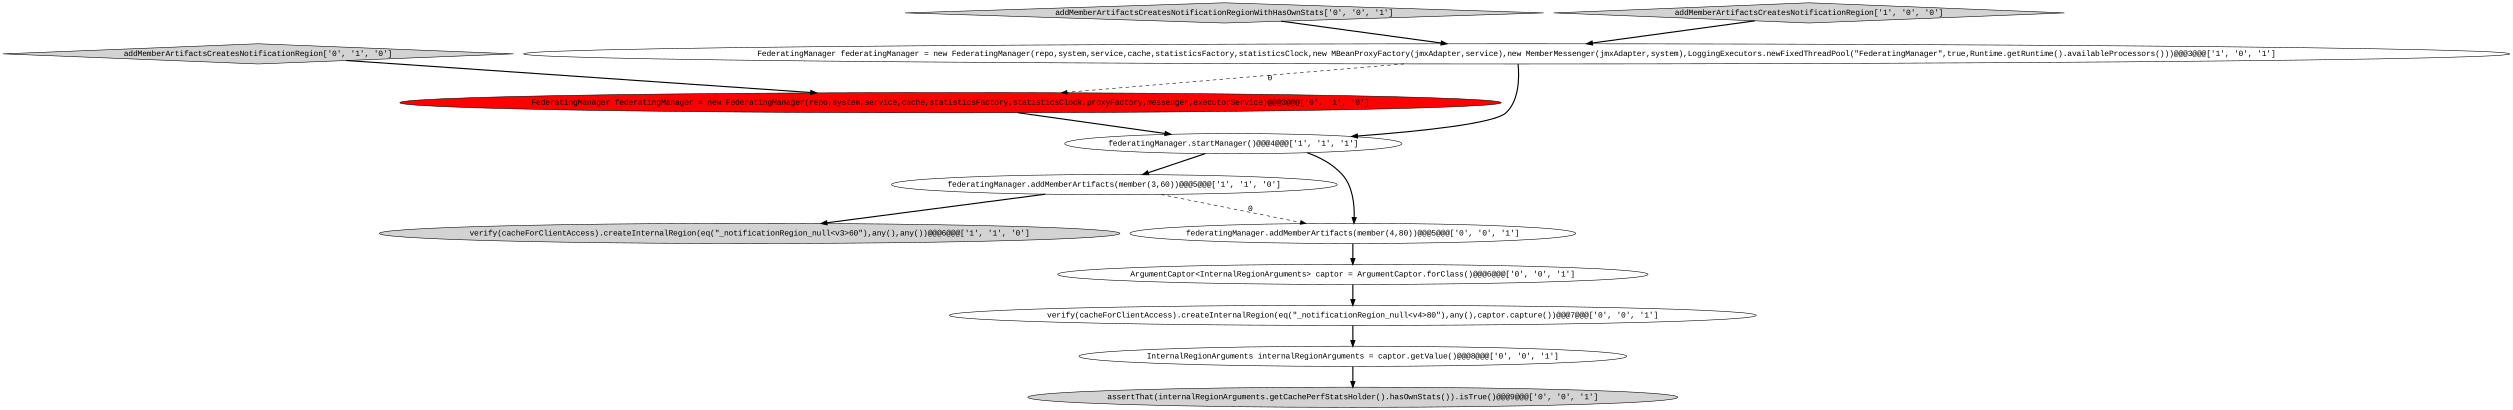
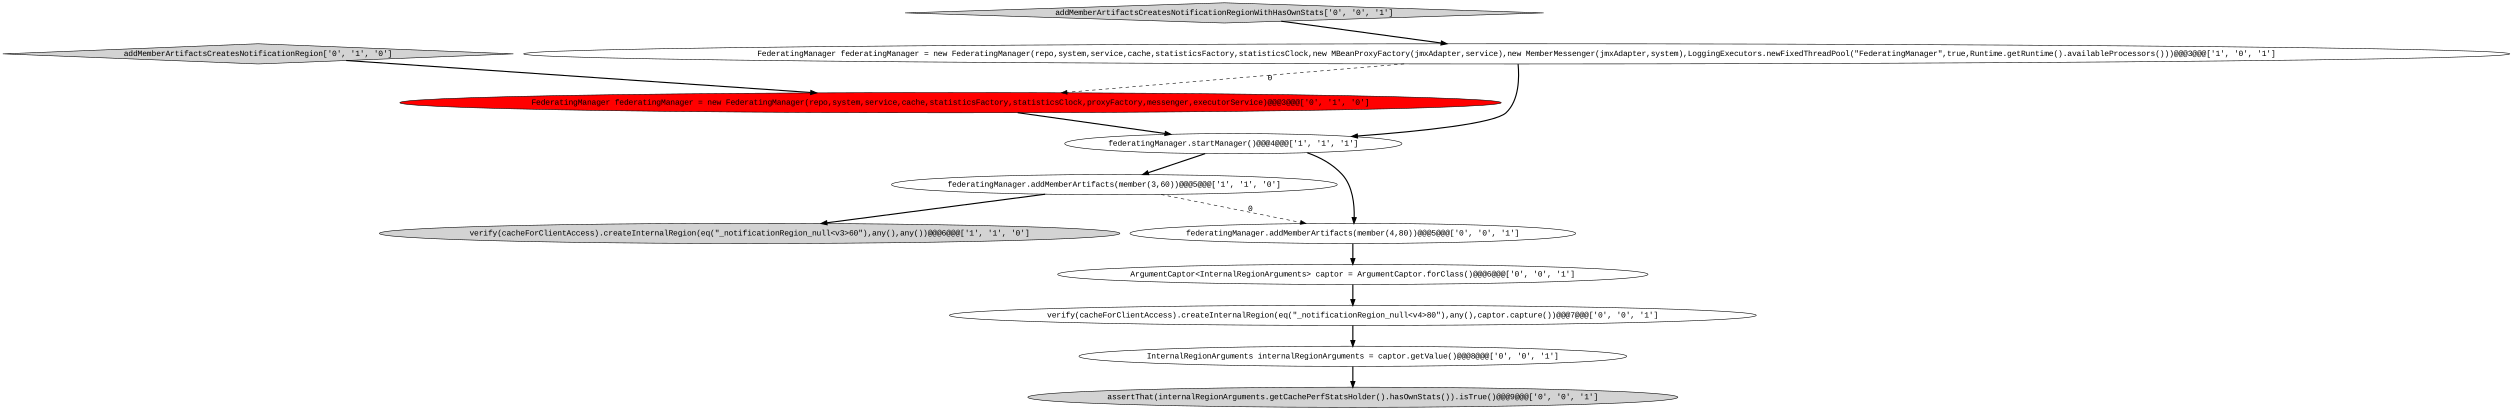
(1809, 13) -> none
